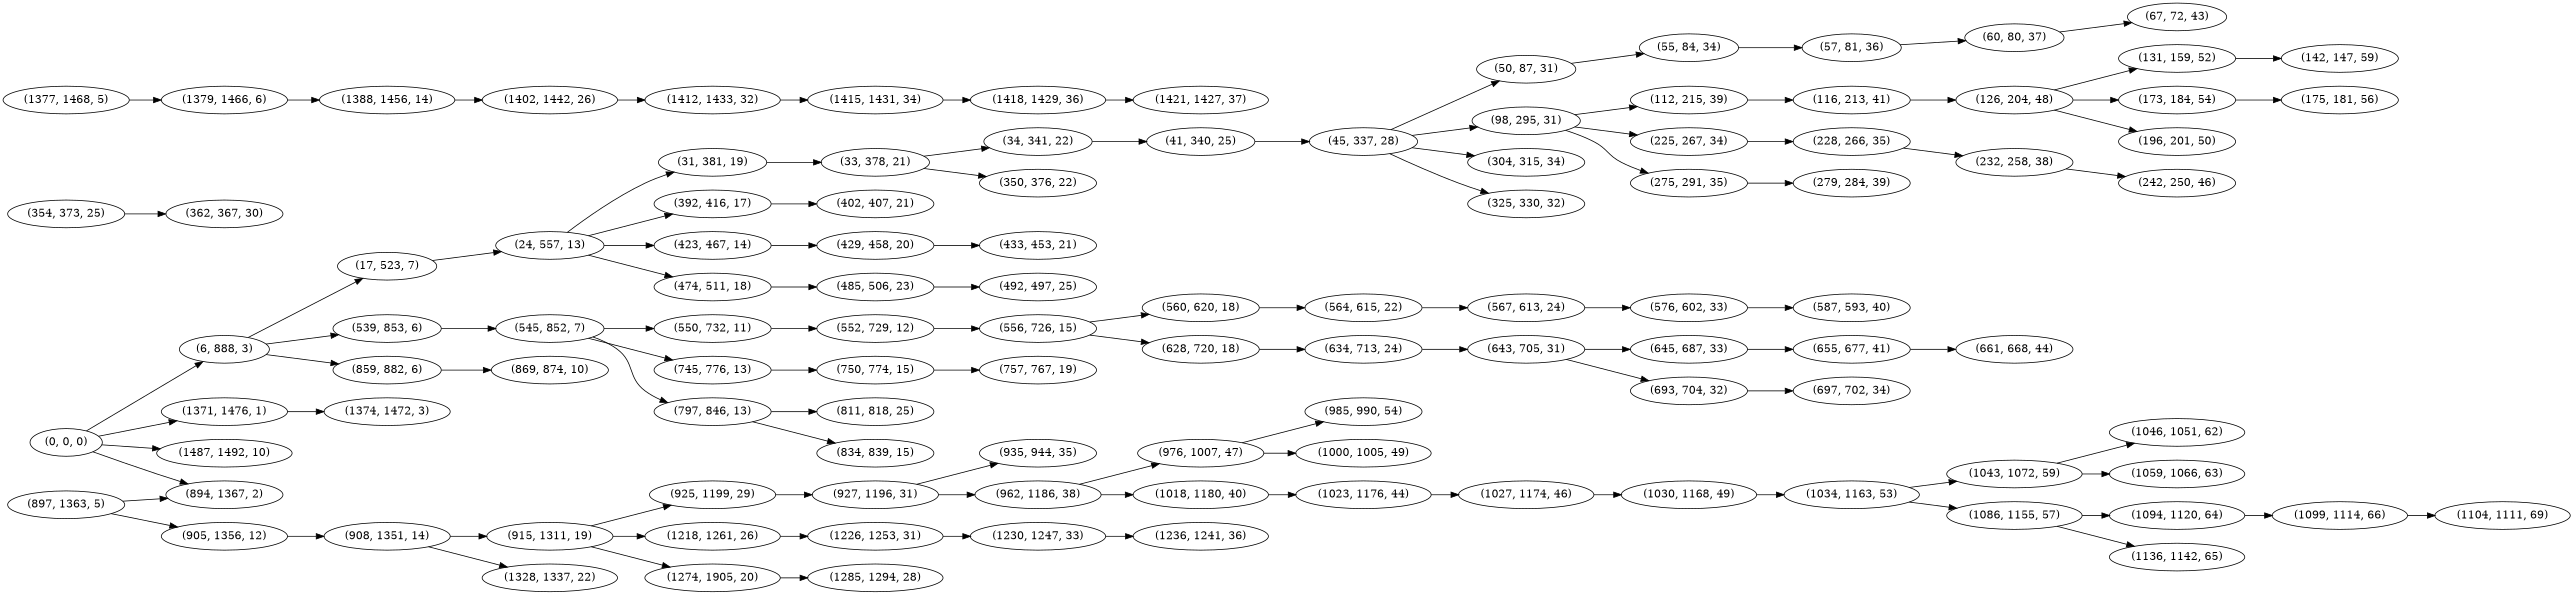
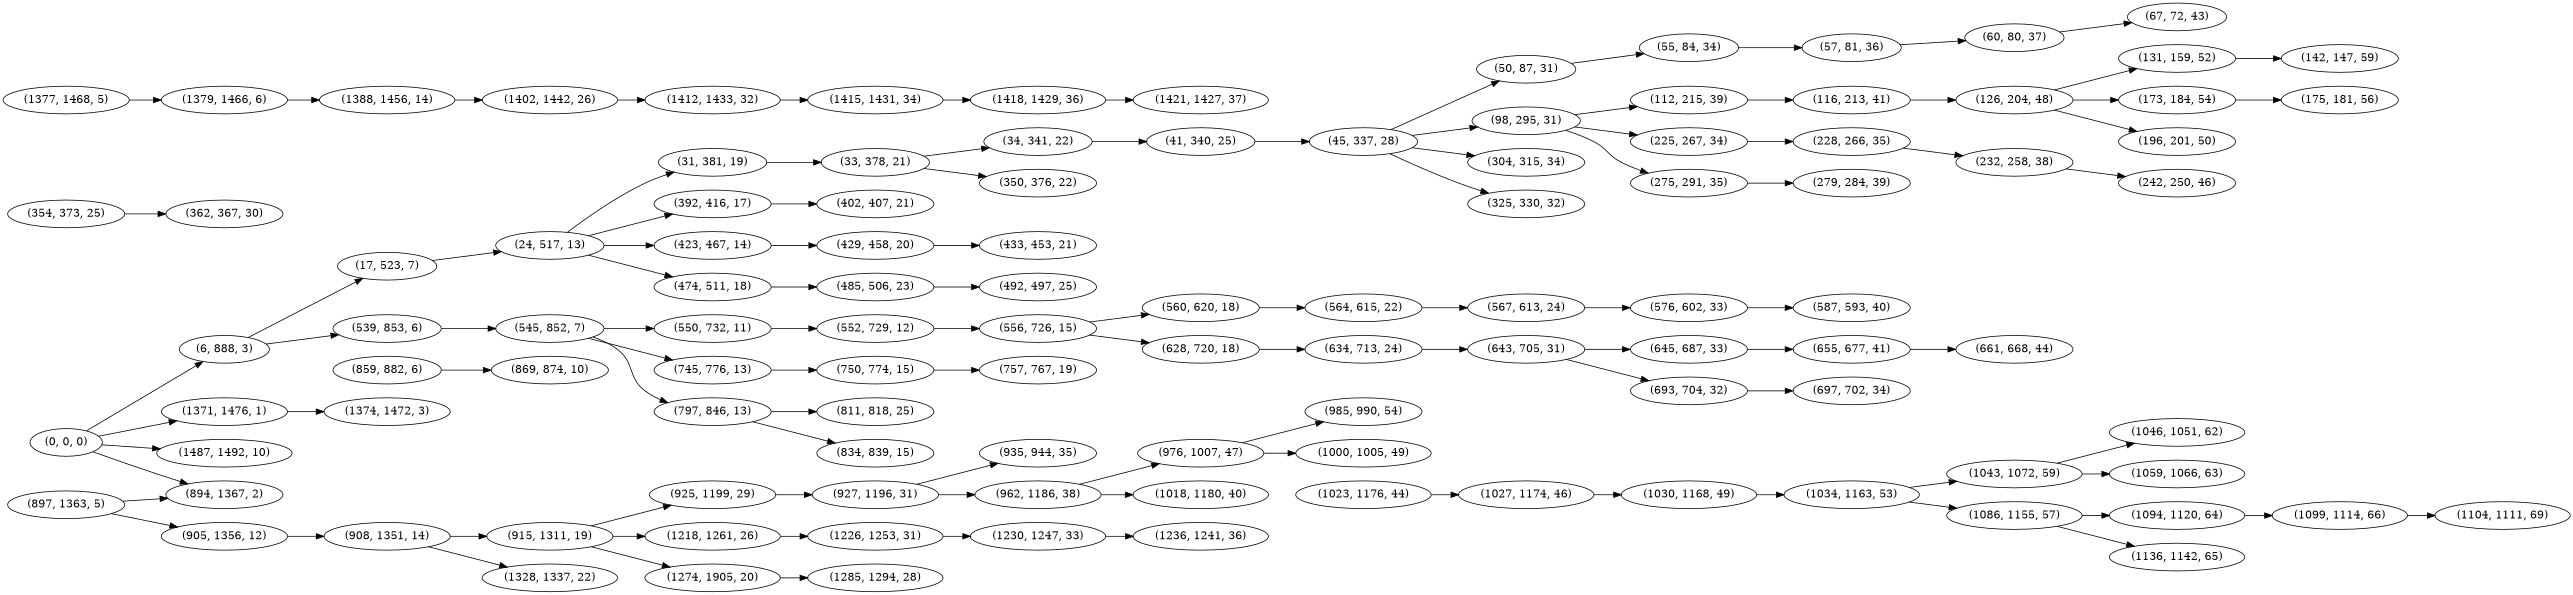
(550, 245) -> (550, 245)
(298, 359) -> none
(1278, 495) -> none
